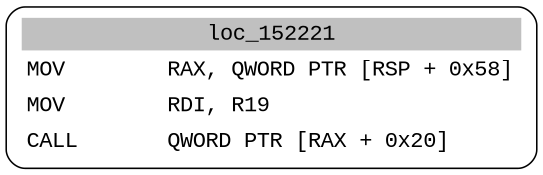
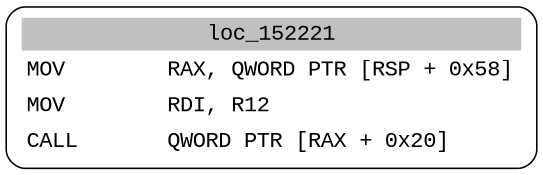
(148, 105) -> (148, 105)
